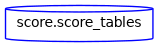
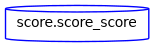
(79, 24) -> (77, 24)
